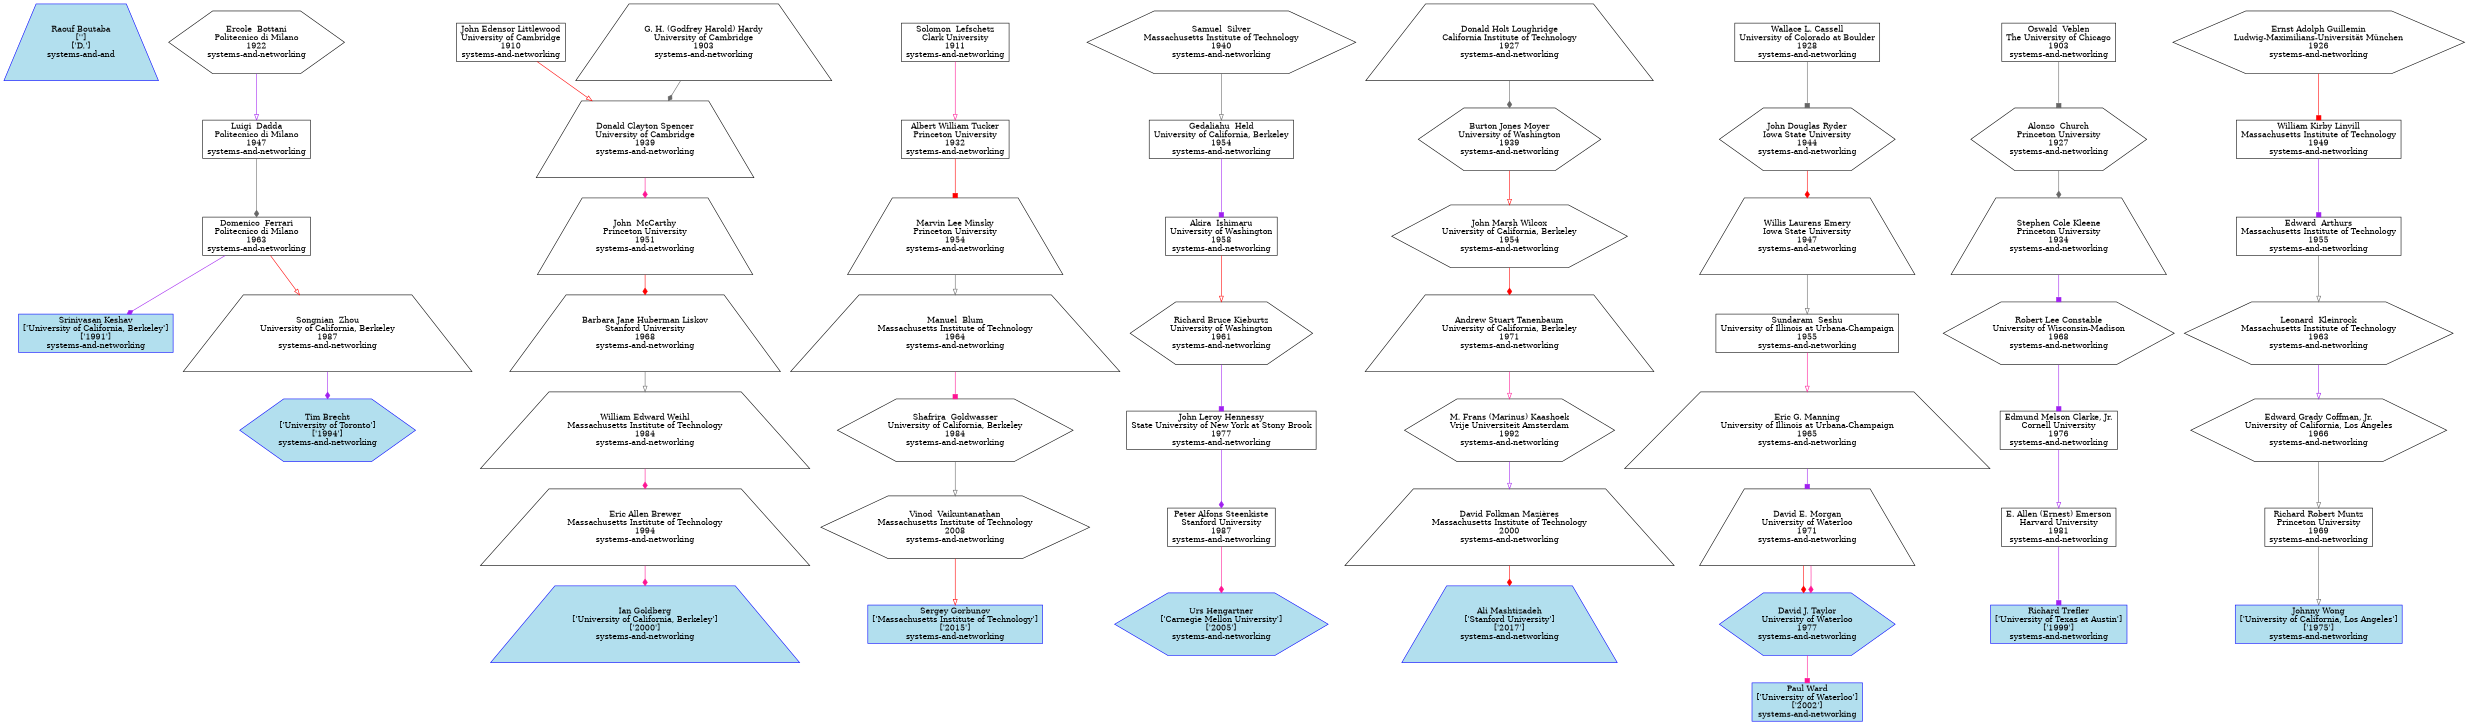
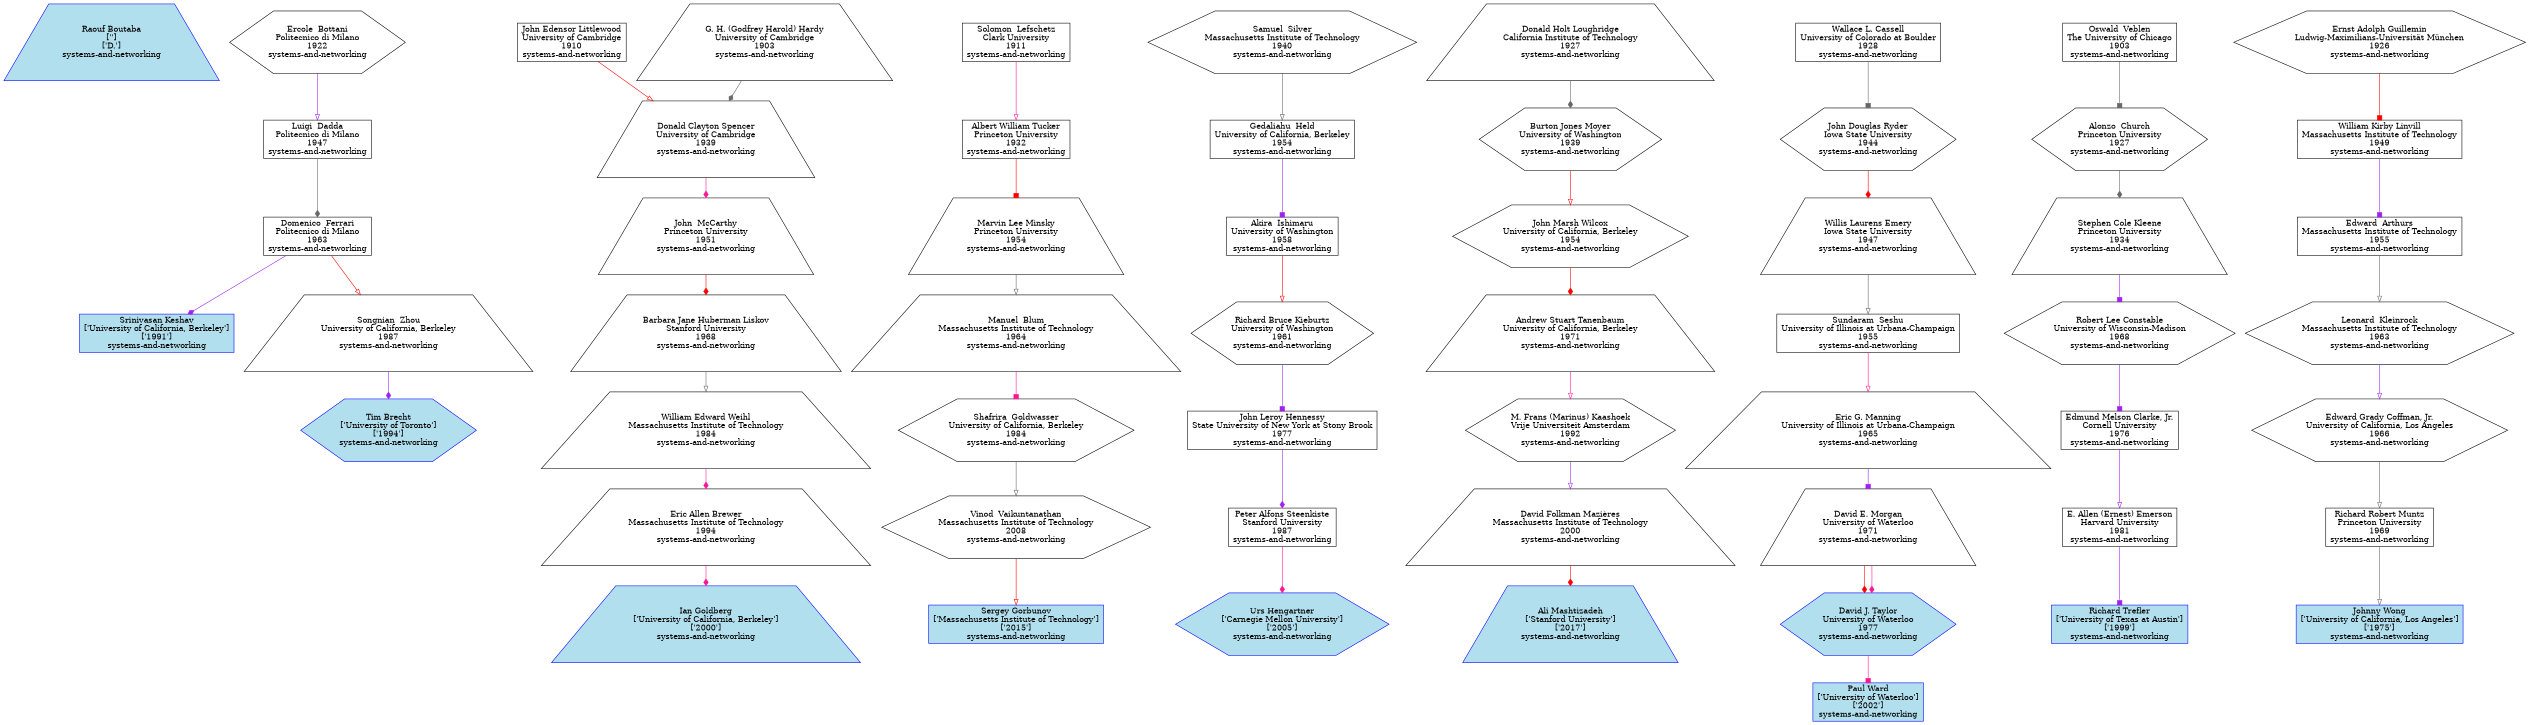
(81, 42) -> (112, 42)
